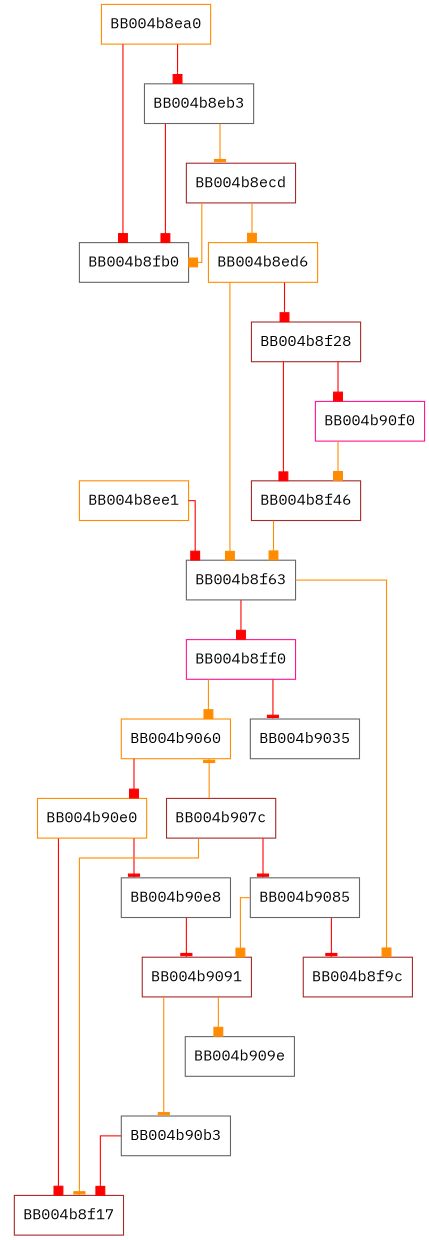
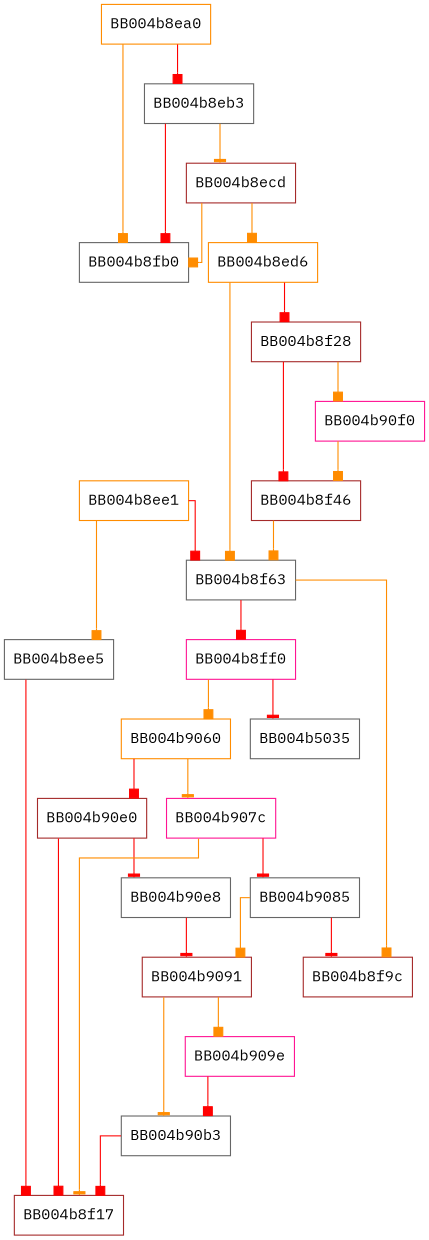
(123, 138) -> (123, 138)
(338, 376) -> (338, 376)
none -> (59, 659)
(305, 739) -> (305, 739)
(209, 781) -> (188, 776)
(92, 818) -> (92, 818)
(221, 818) -> (221, 818)
(240, 1056) -> (240, 1056)
none -> (208, 1091)
